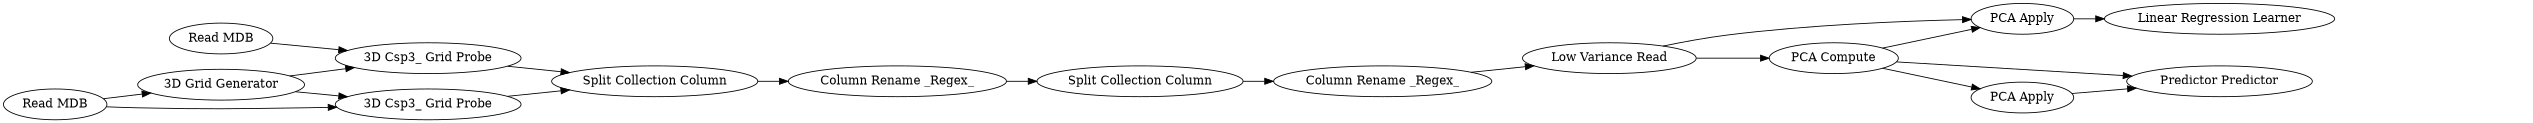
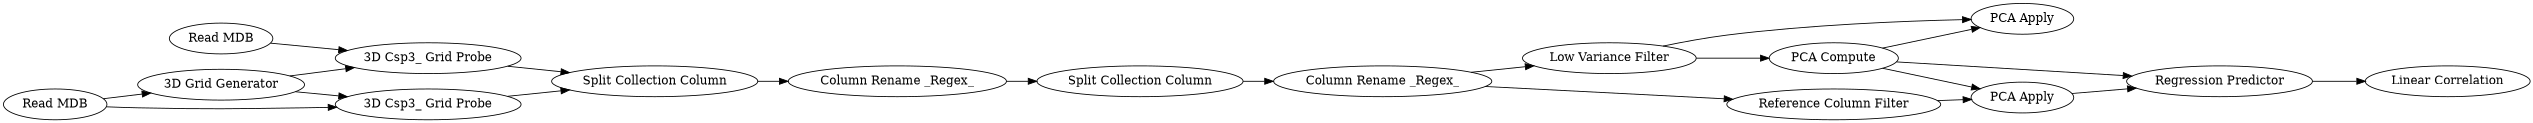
(2219, 19) -> none
(1609, 58) -> (1609, 58)
(2219, 81) -> (2219, 81)
none -> (2448, 81)
none -> (1834, 104)
